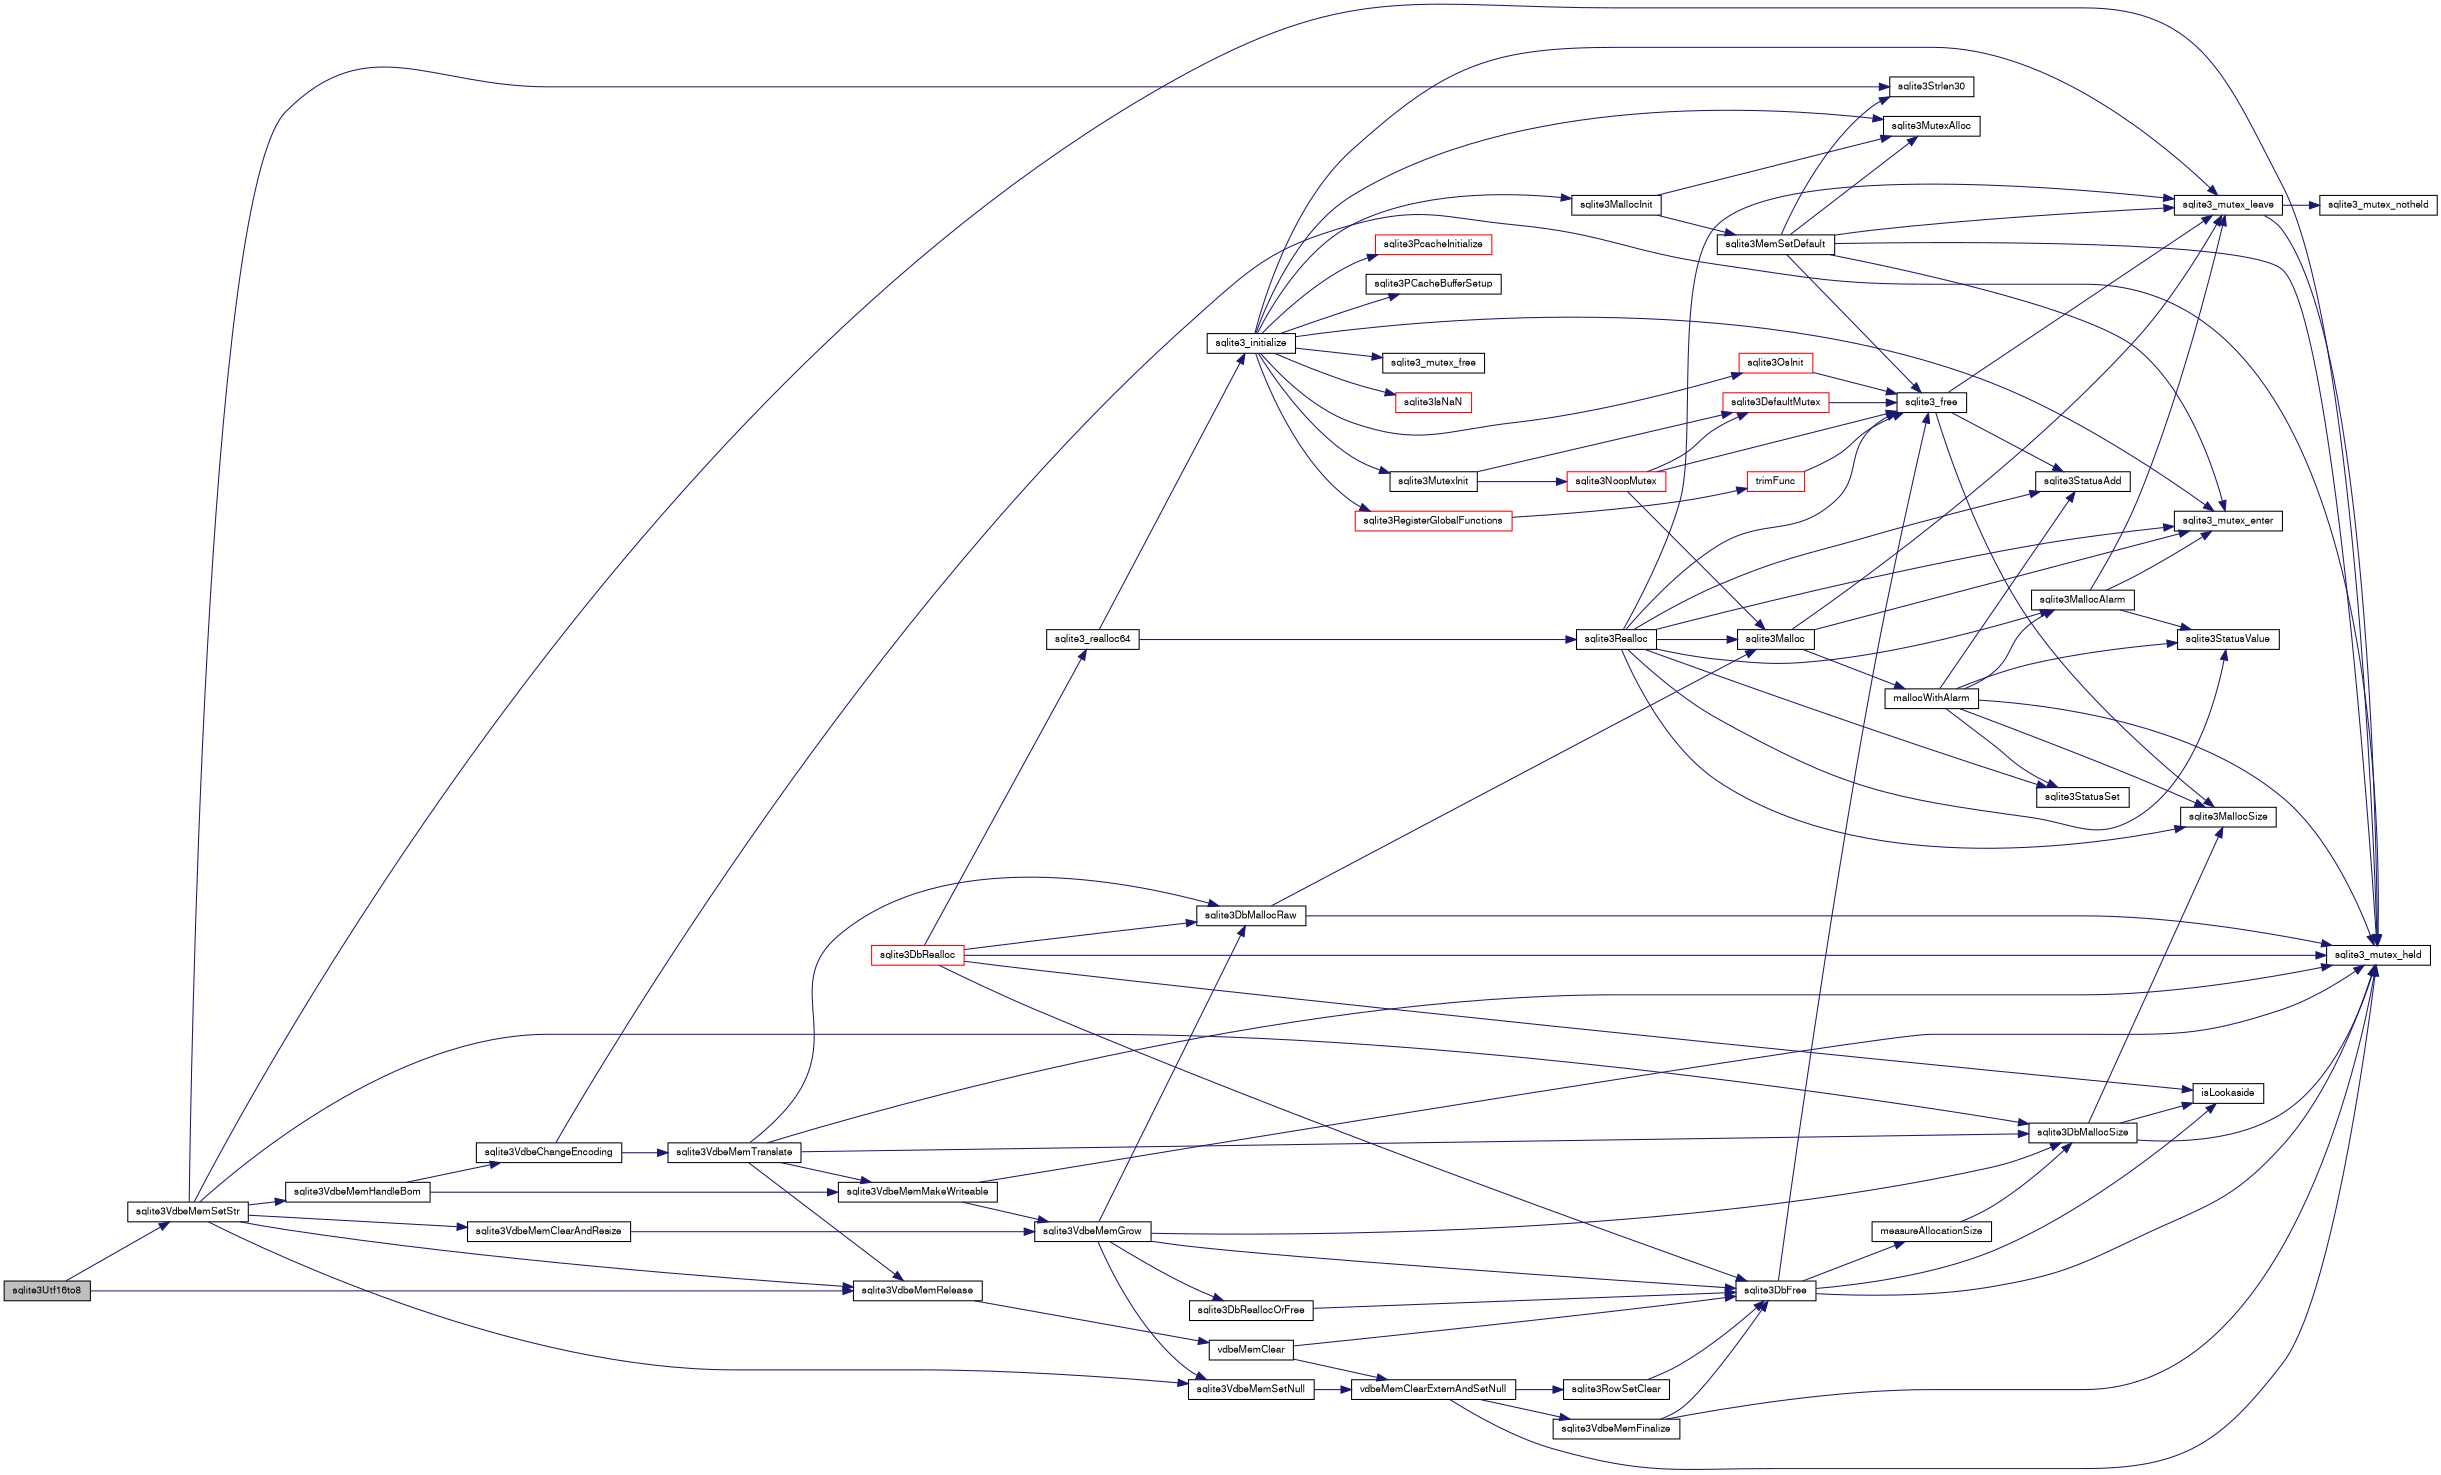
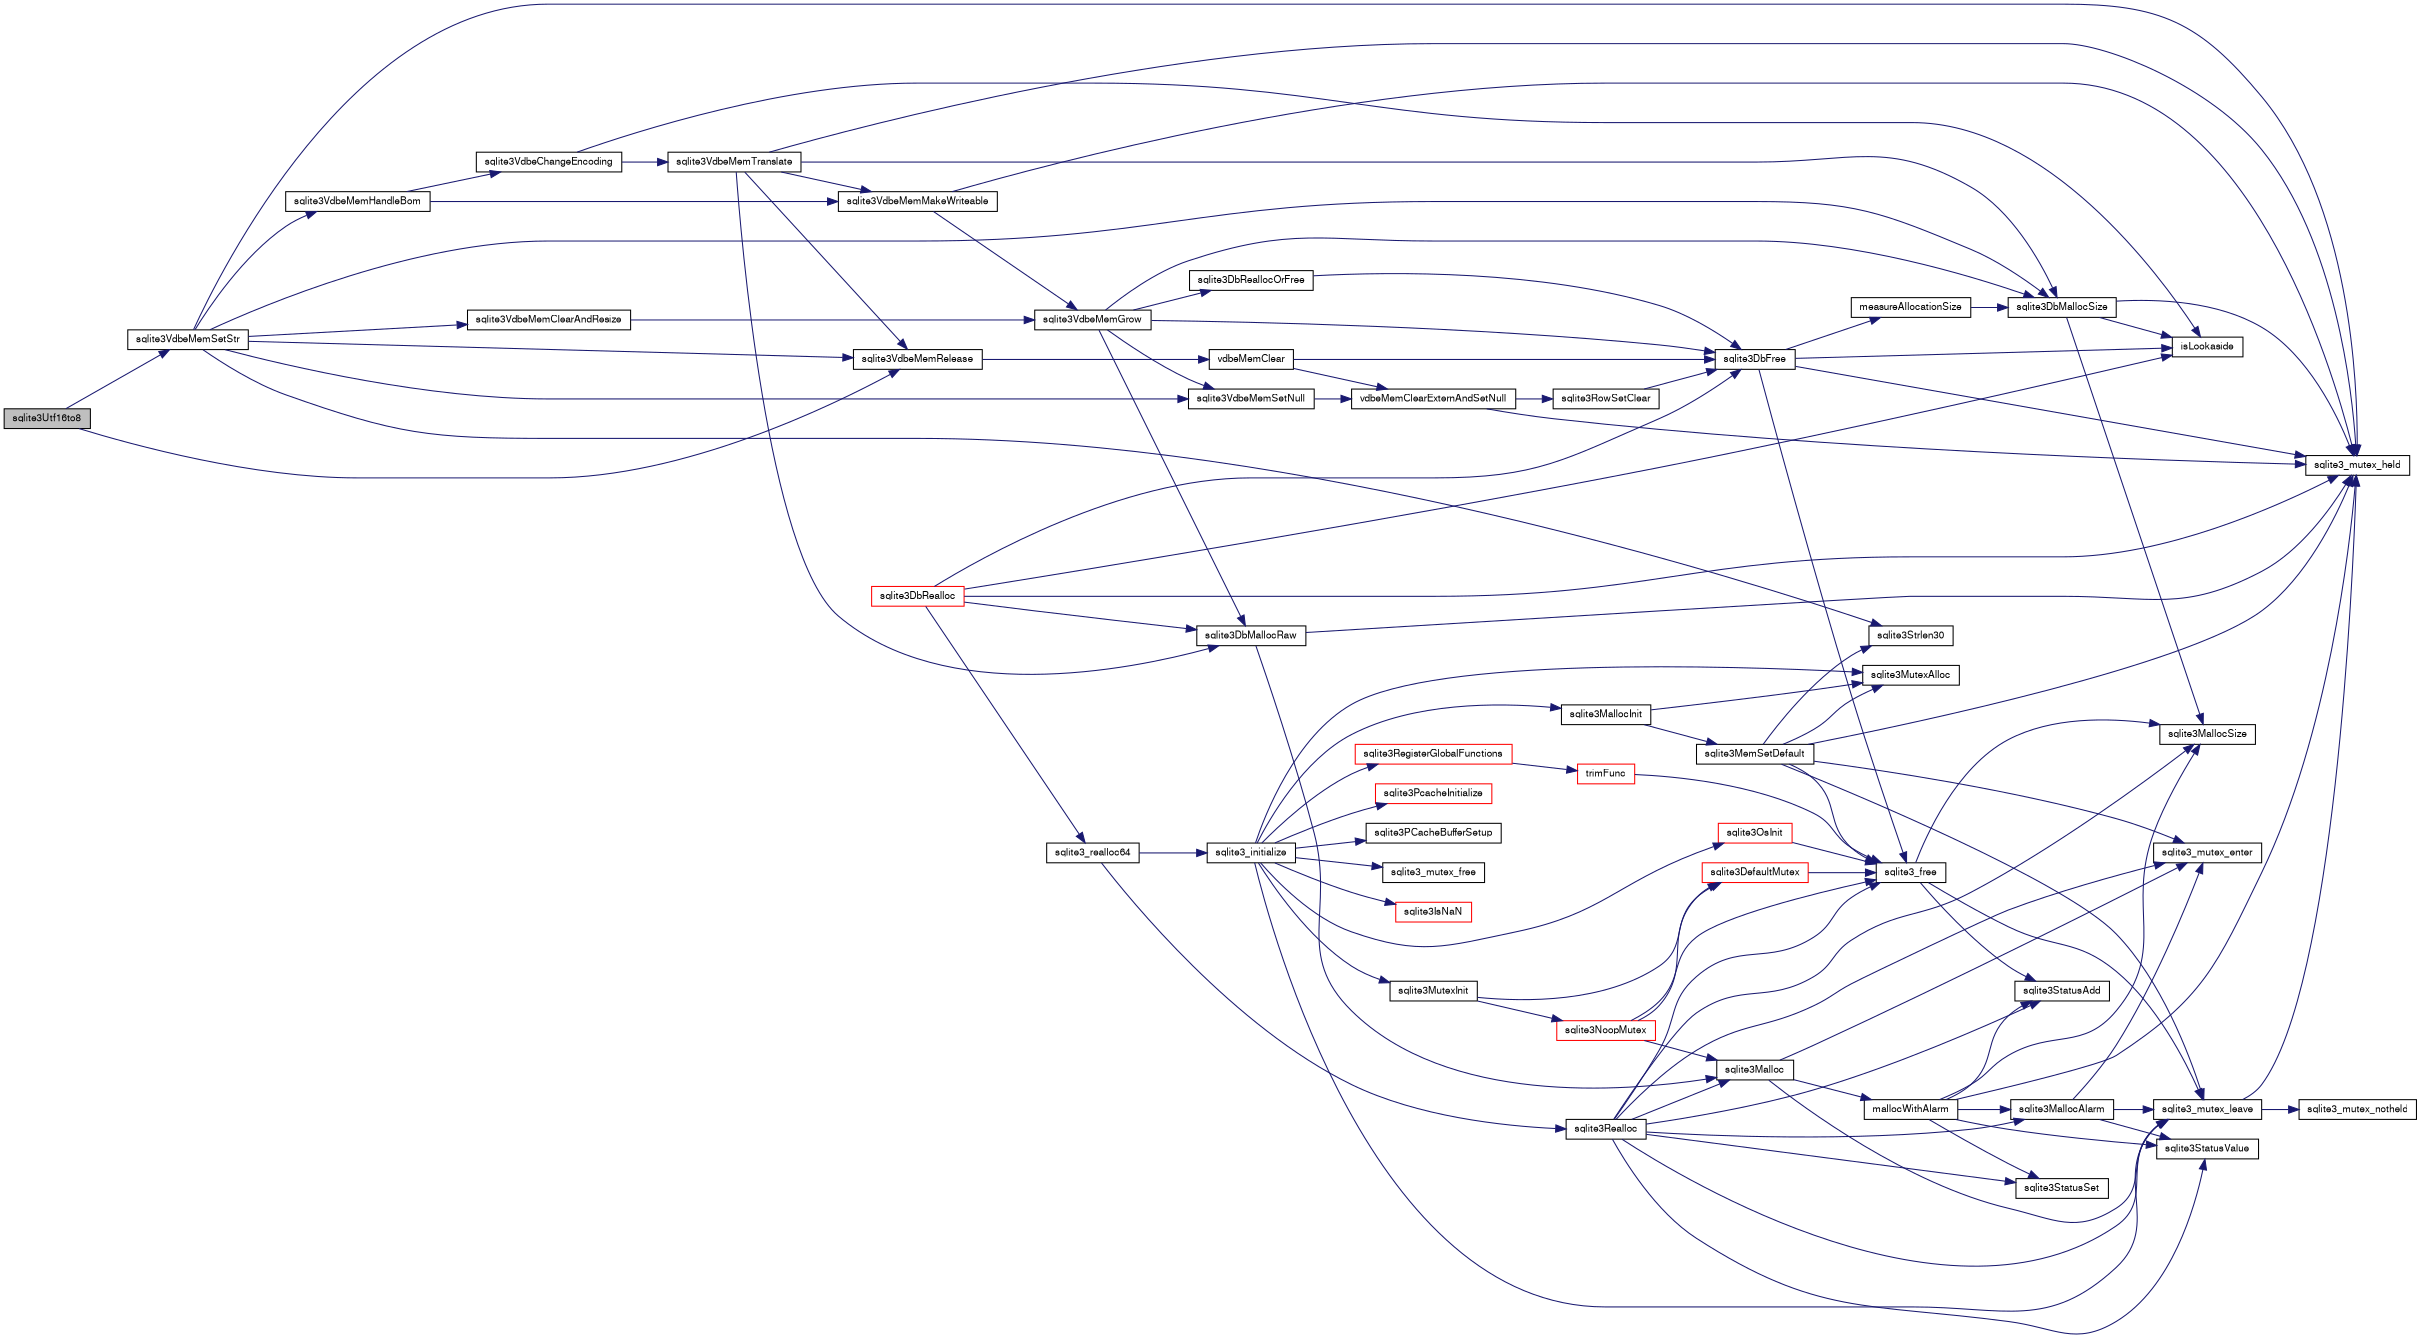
(1495, 223) -> (1421, 112)
(1769, 330) -> none
(1617, 1429) -> none
